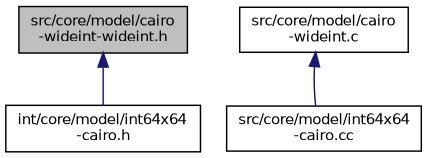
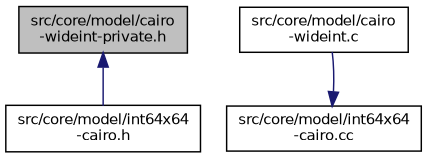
(103, 30) -> (103, 30)
(314, 87) -> (334, 72)
(103, 129) -> (103, 129)
